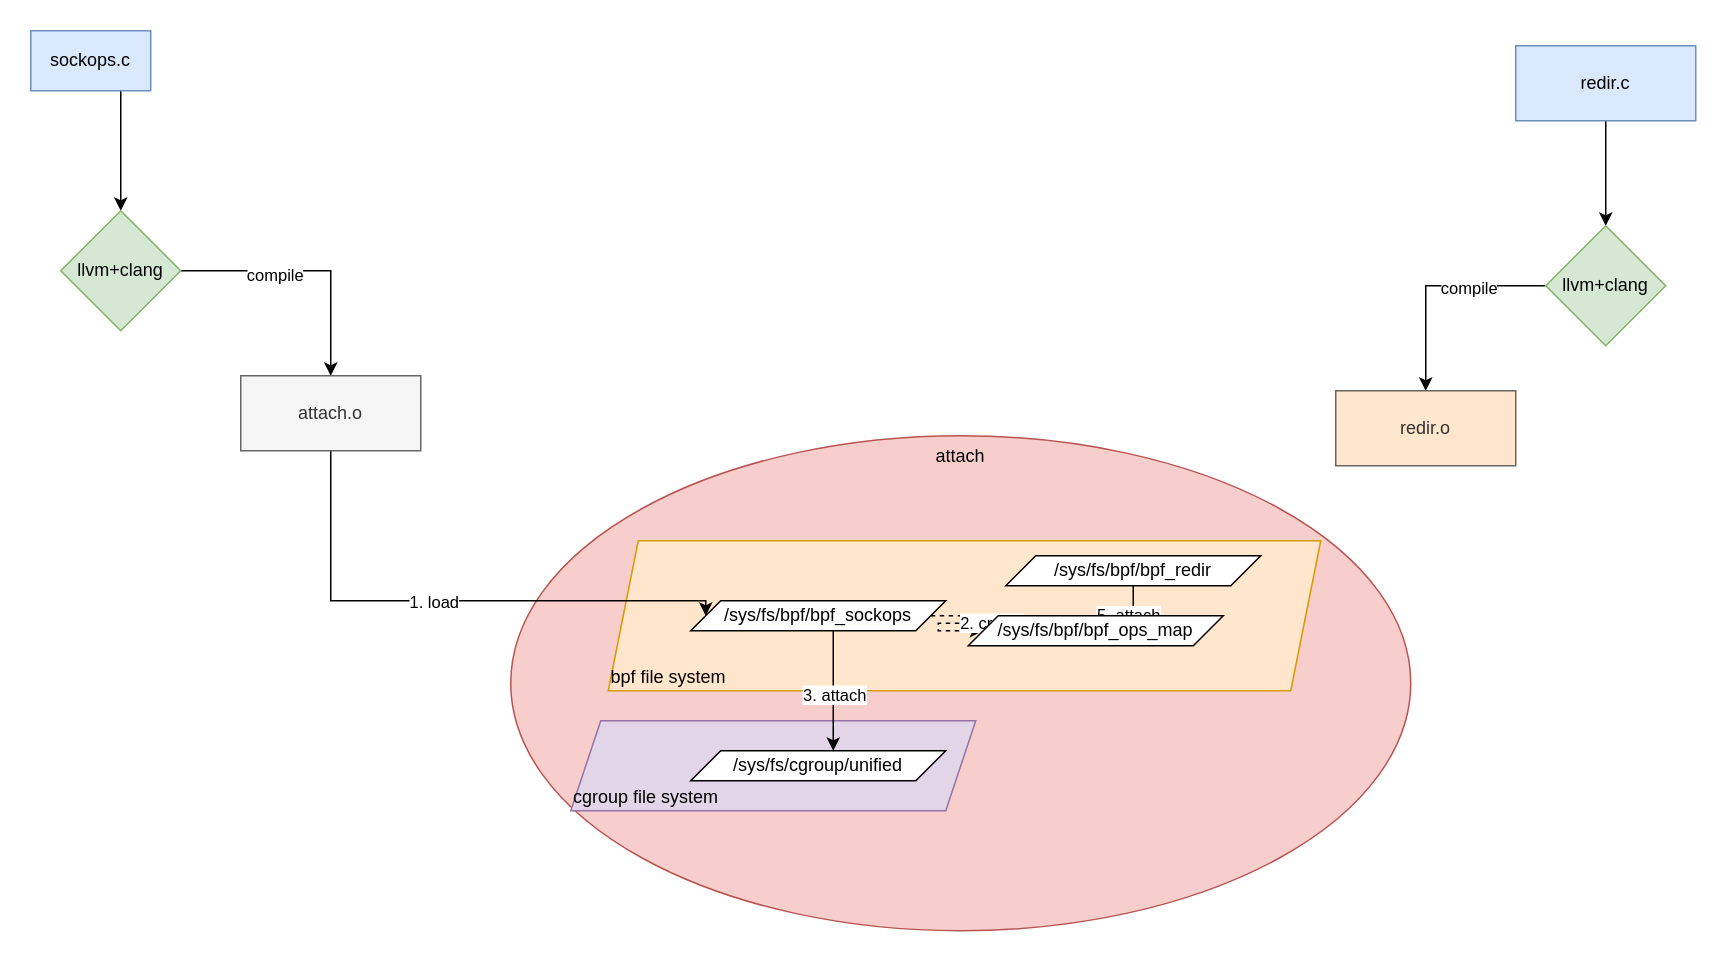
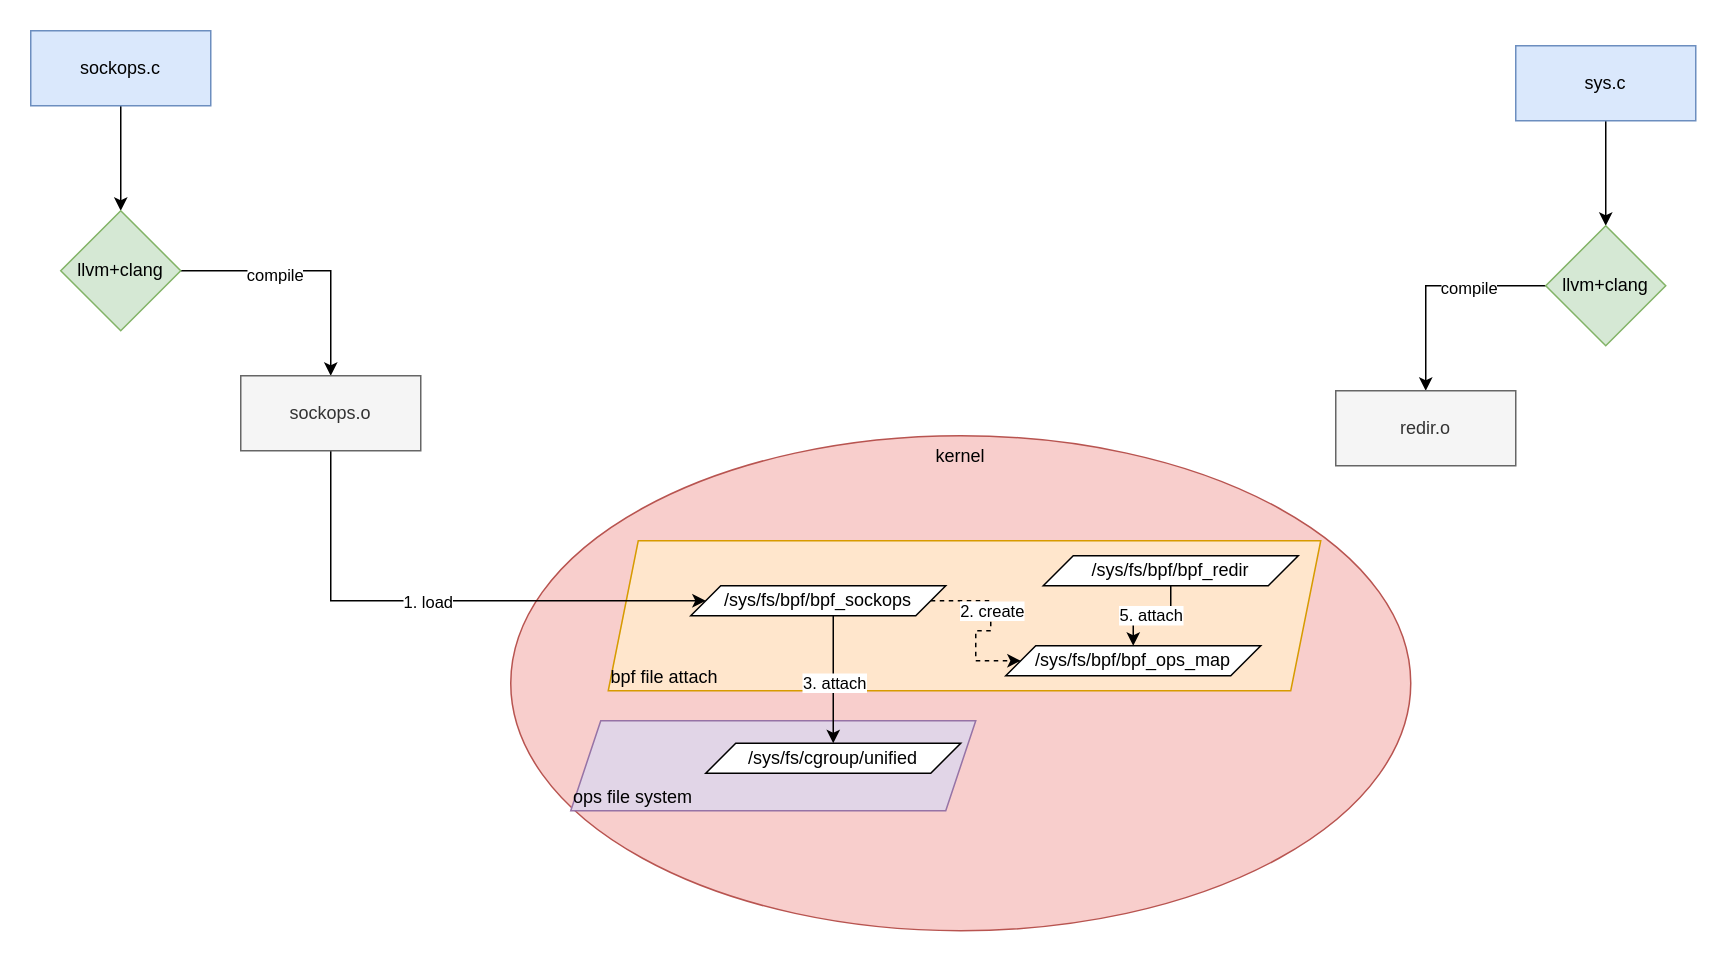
(91, 61) -> (121, 68)
(1606, 83) -> (1606, 83)
(331, 413) -> (331, 413)
(1426, 428) -> (1426, 428)
(961, 457) -> (961, 457)
(1133, 571) -> (1171, 571)
(818, 616) -> (818, 601)
(1096, 631) -> (1133, 661)
(677, 675) -> (677, 675)
(818, 766) -> (833, 758)
(655, 795) -> (640, 795)
